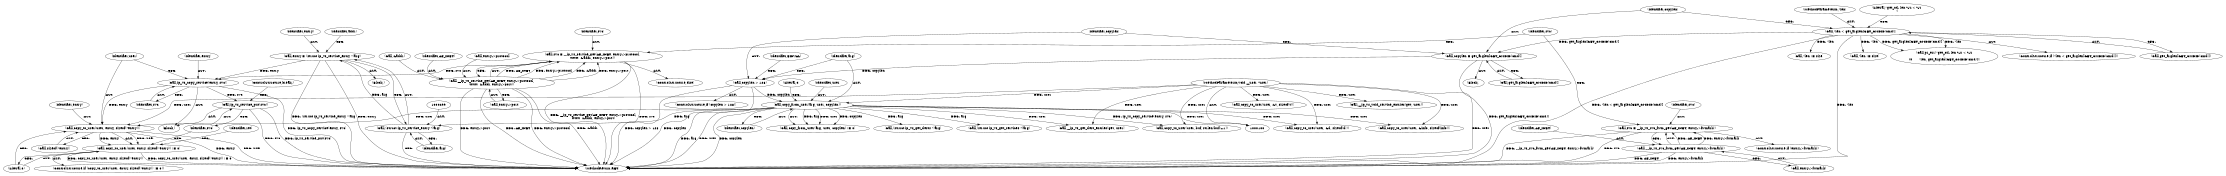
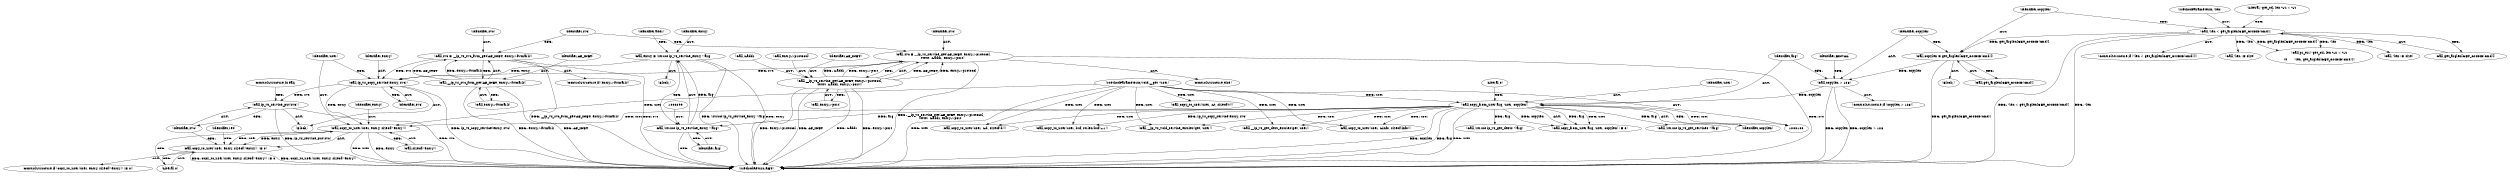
none -> (408, 65)
(1236, 83) -> (1138, 83)
none -> (1328, 113)
